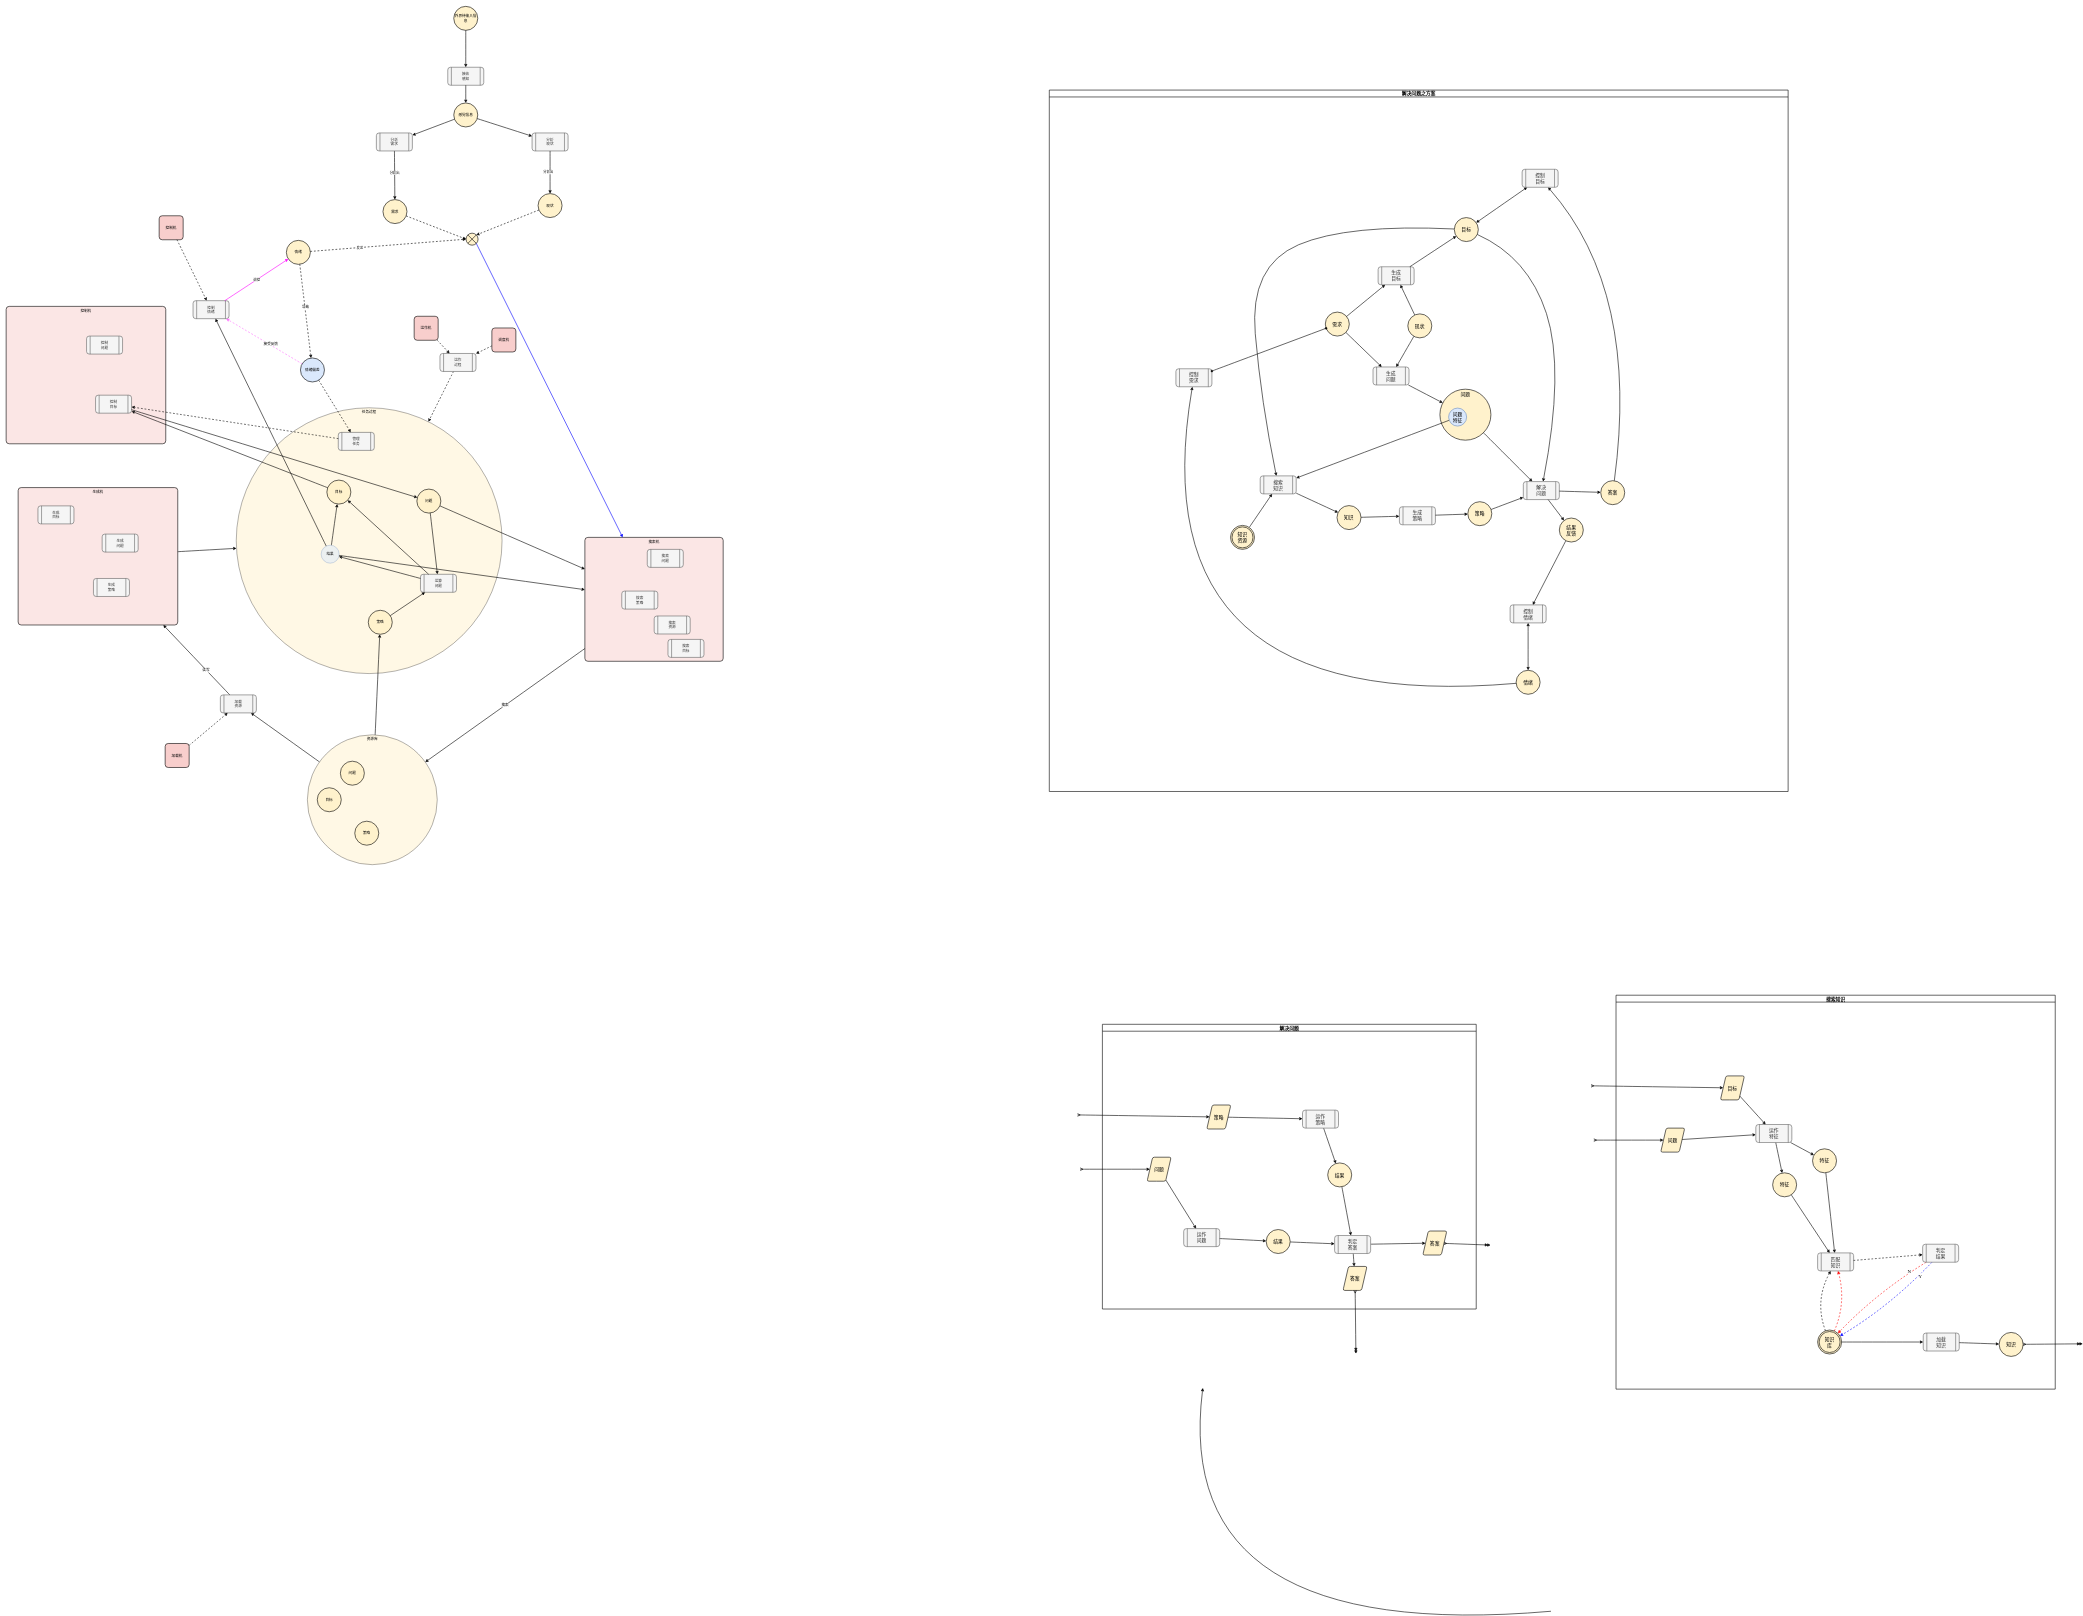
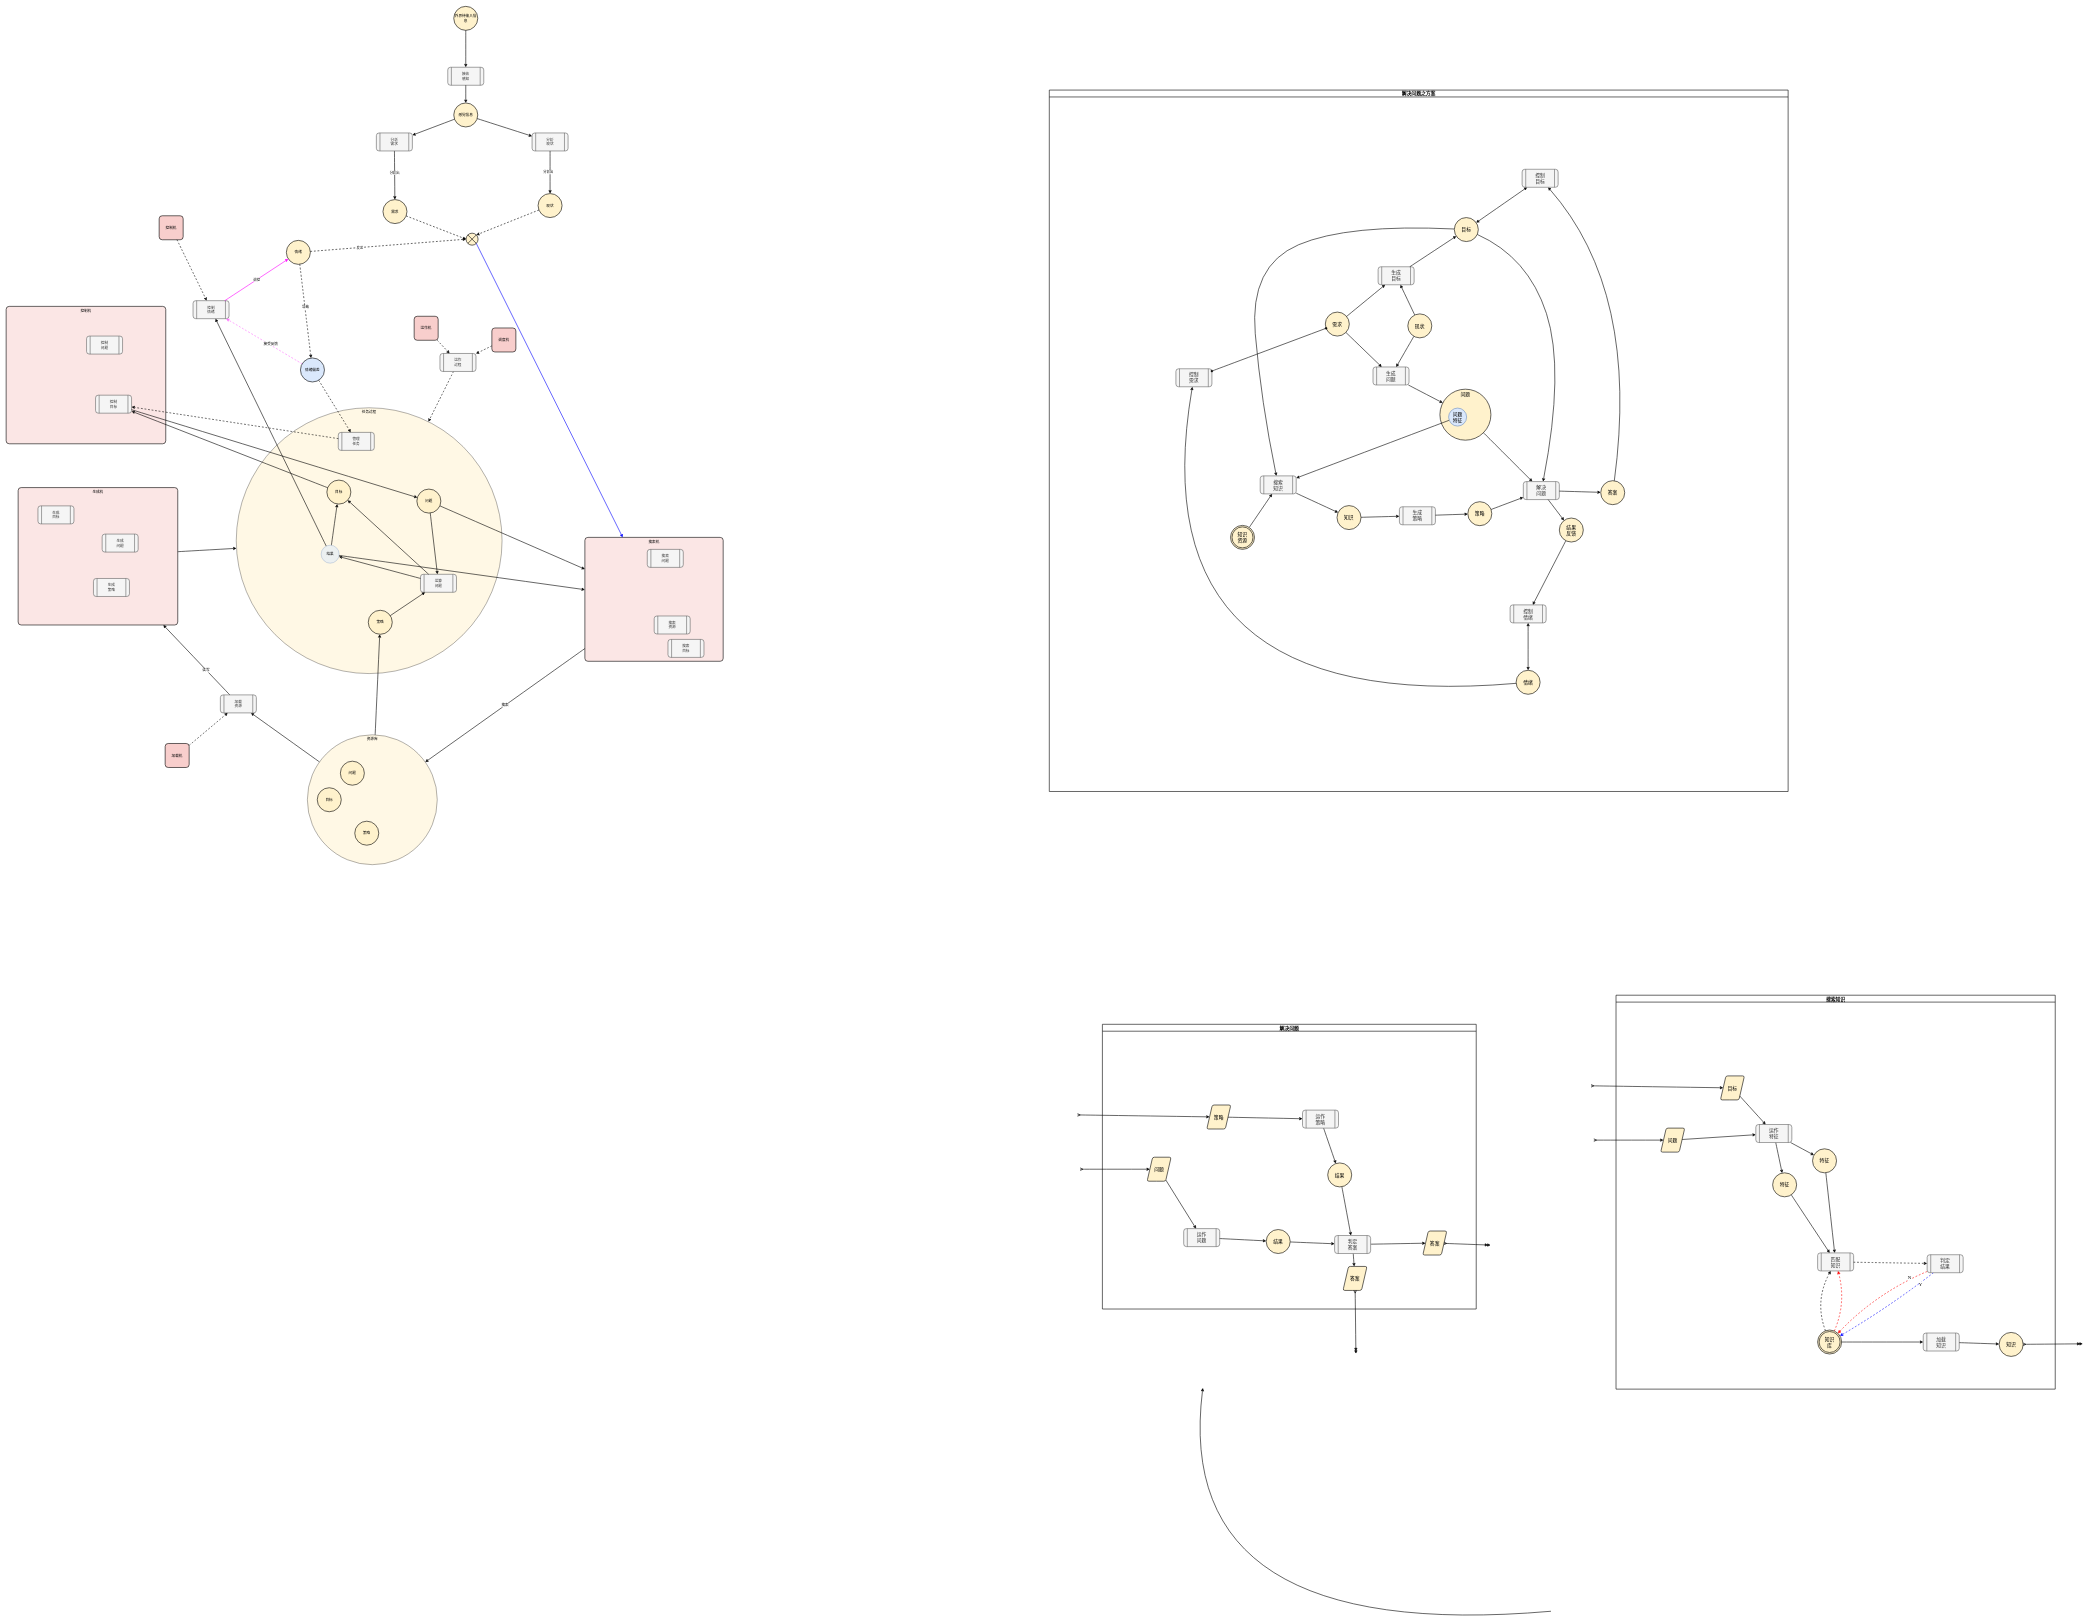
(640, 600) -> none
(1941, 1253) -> (1945, 1263)
